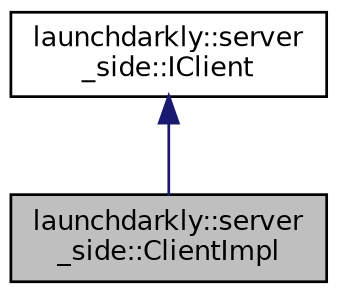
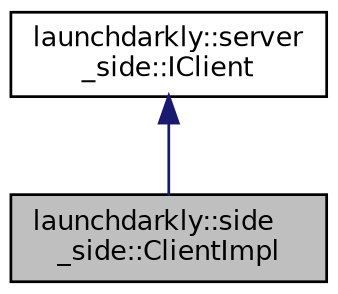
(169, 238) -> (169, 238)
